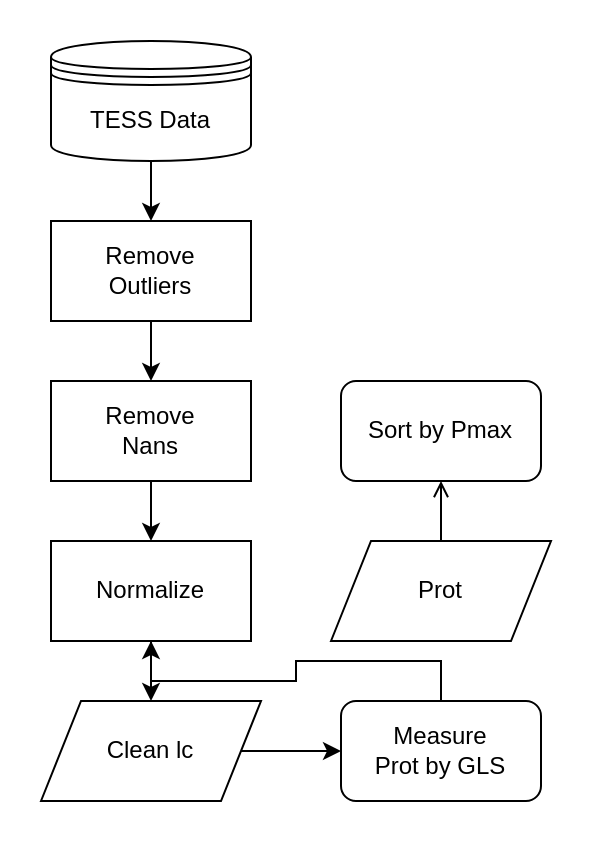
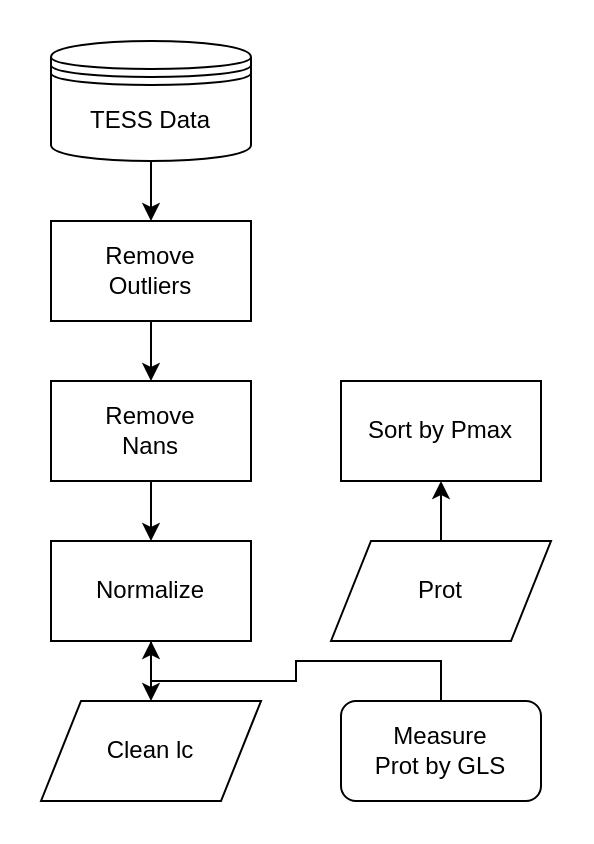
(441, 431) -> (441, 431)
(441, 493) -> (441, 496)
(284, 751) -> none
